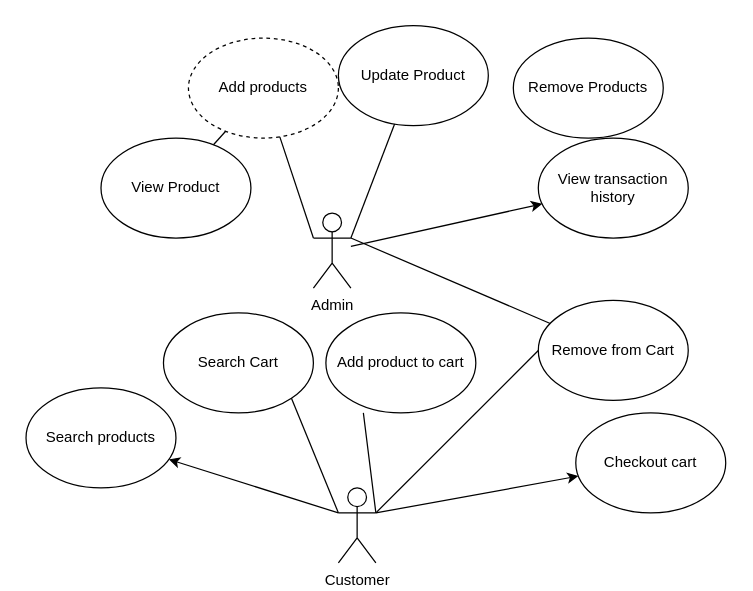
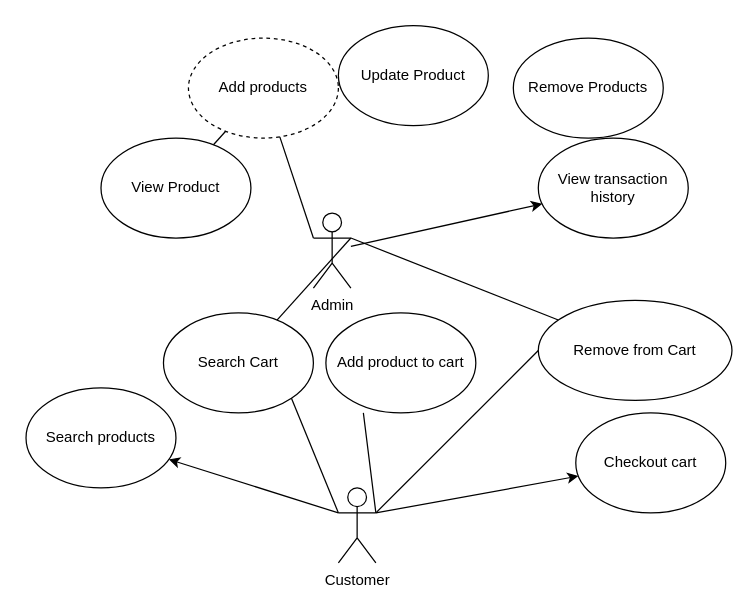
(373, 180) -> (302, 292)
(613, 351) -> (635, 351)
